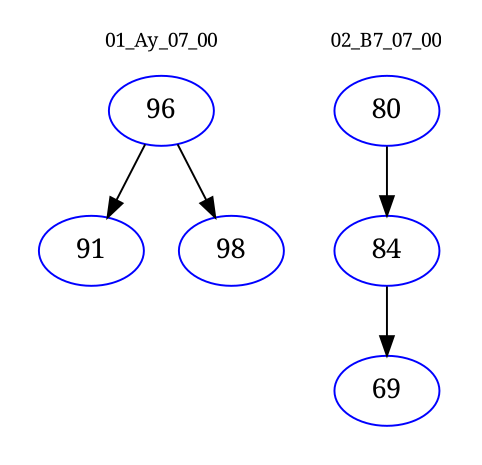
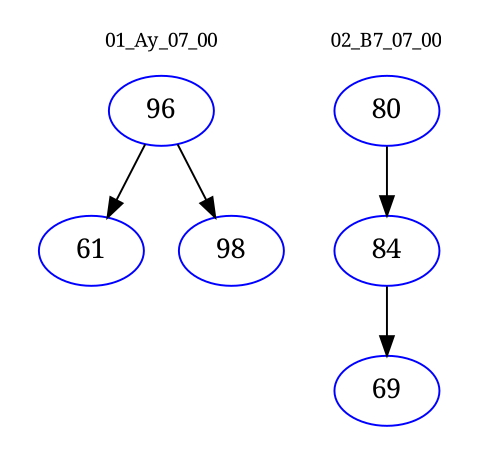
(91, 251) -> (91, 251)
